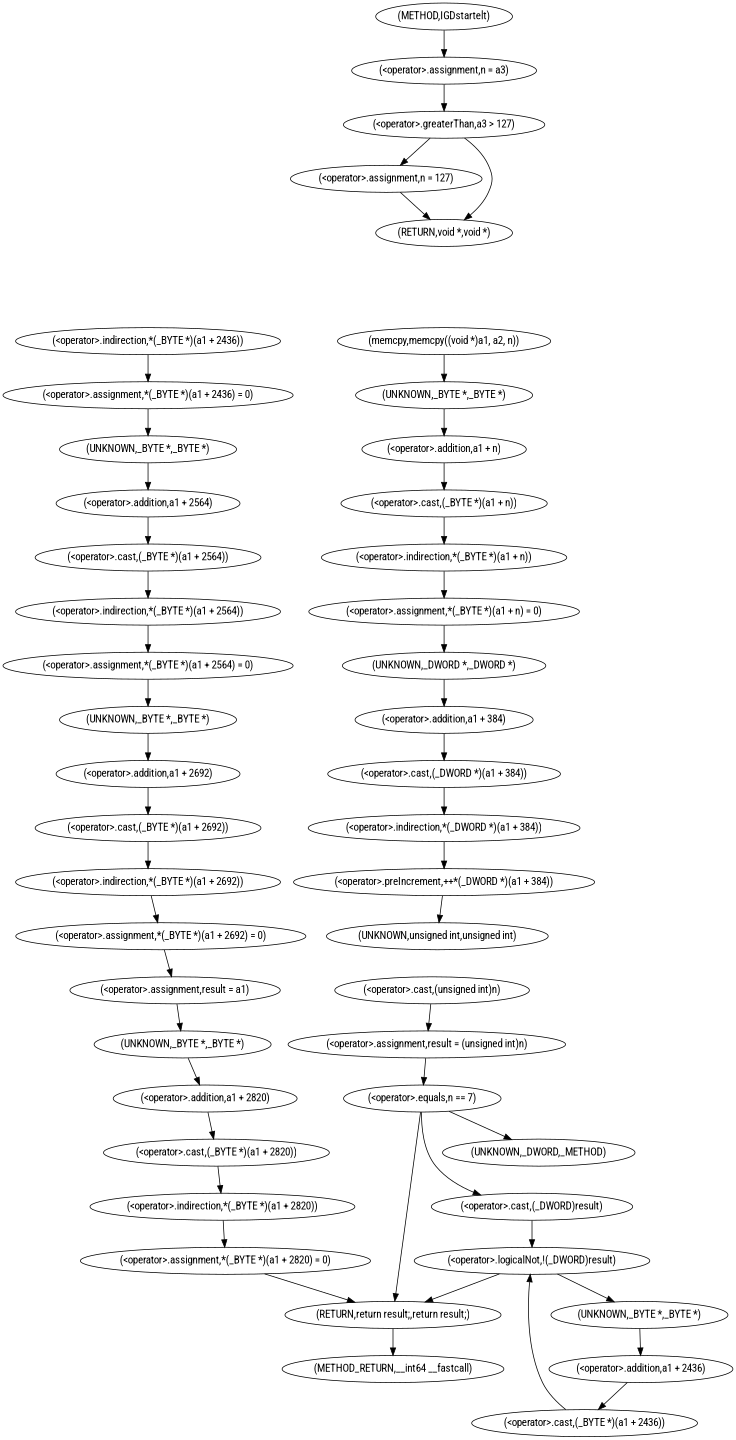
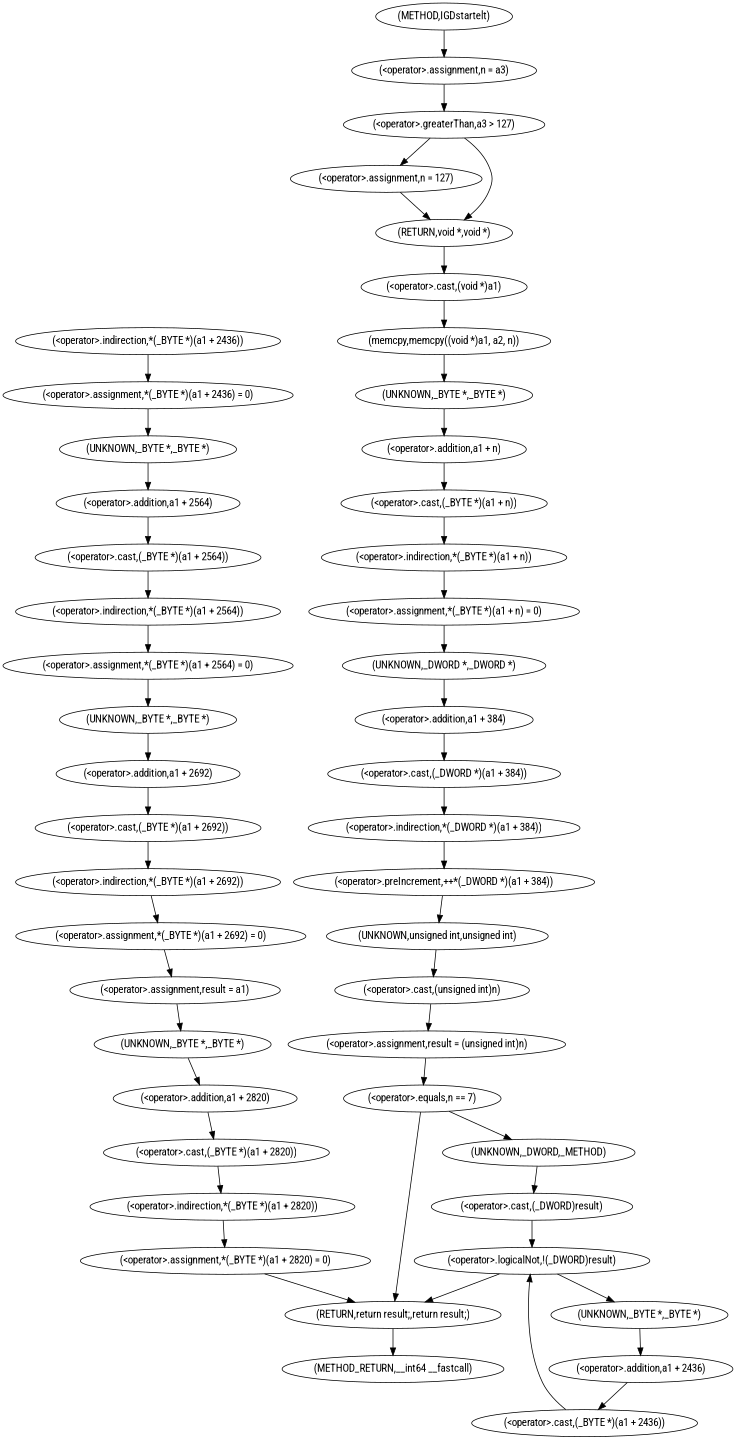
none -> (444, 287)
none -> (435, 960)
(433, 1162) -> (536, 1176)
